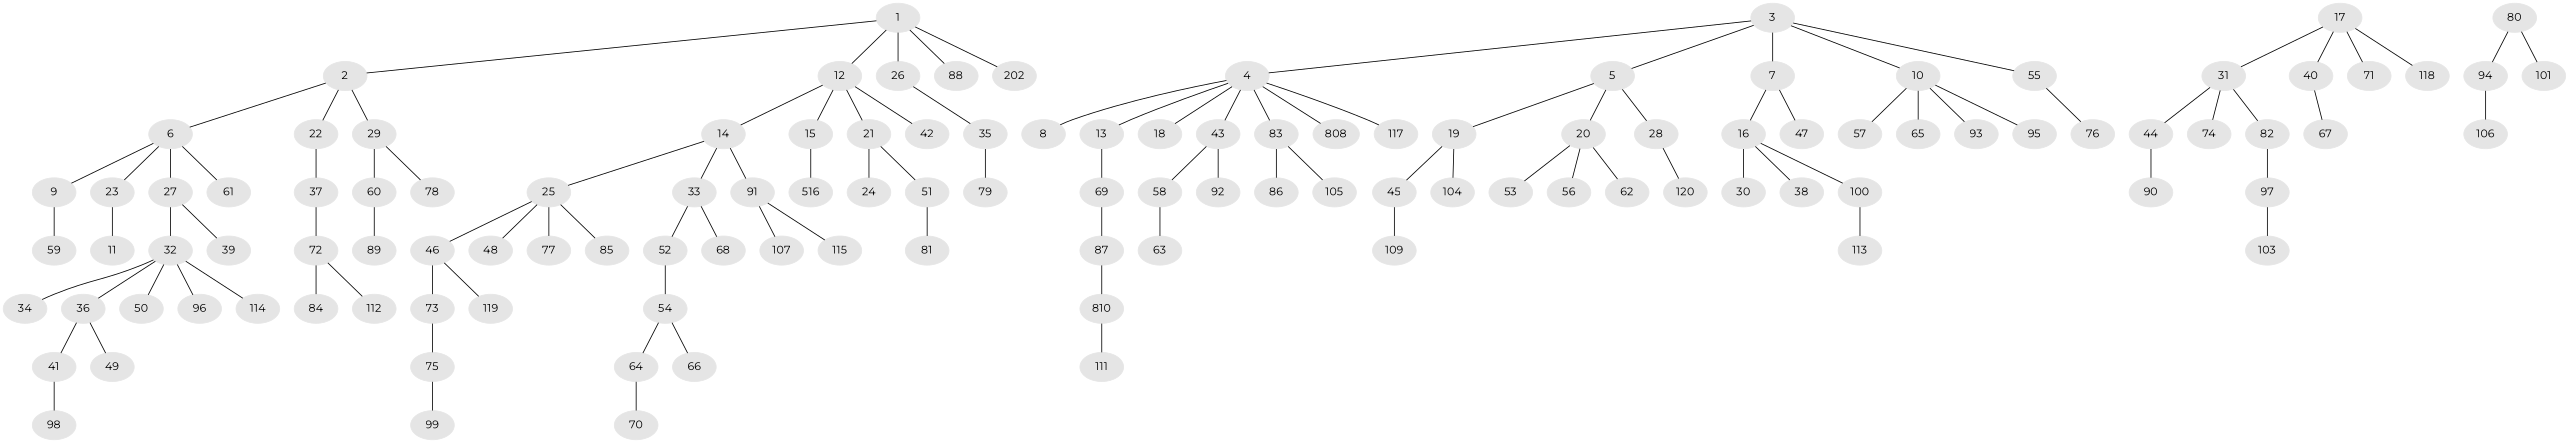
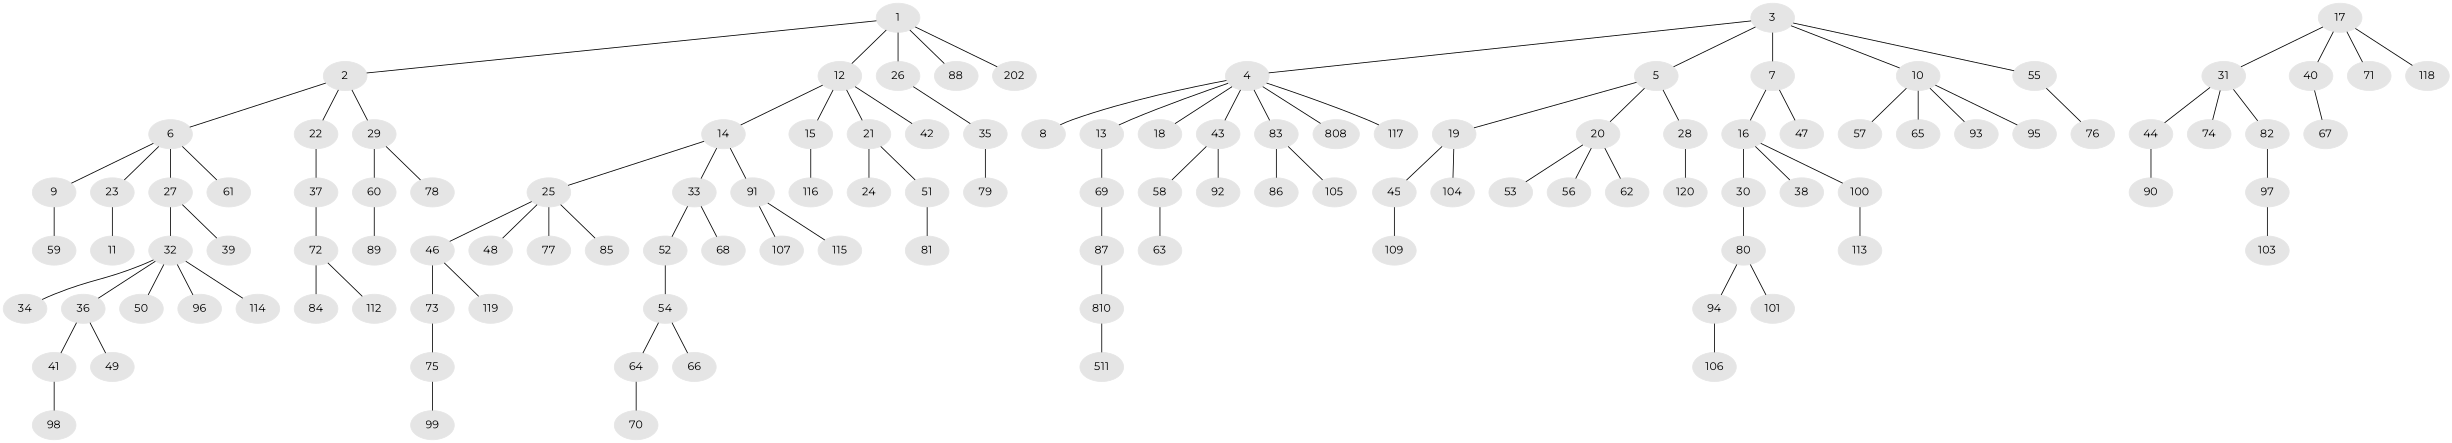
(811, 192) -> (811, 192)
none -> (1744, 222)
(1102, 367) -> (1102, 367)
